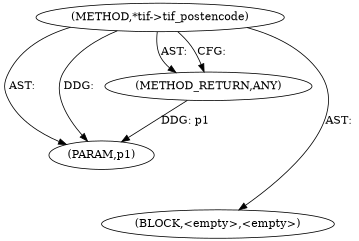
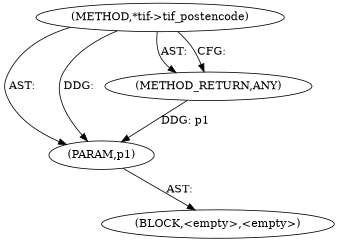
(327, 111) -> (156, 187)
